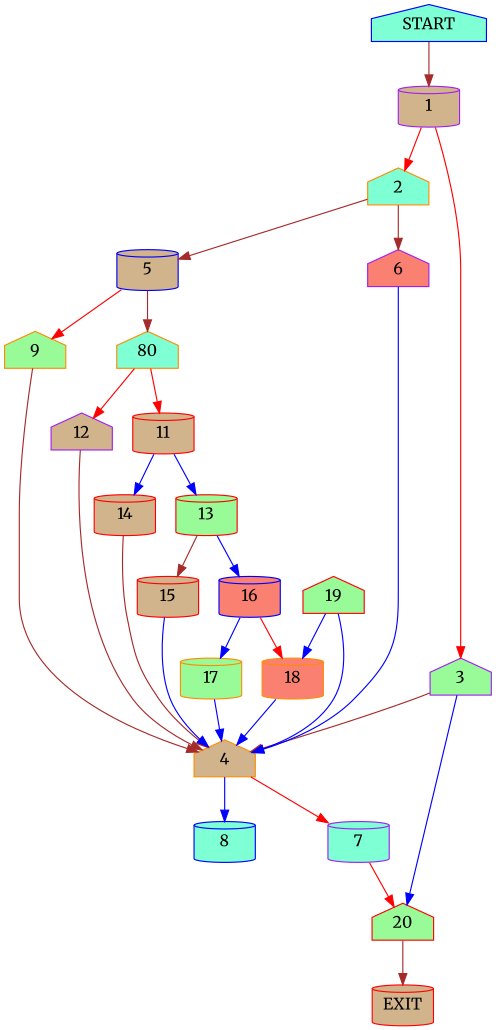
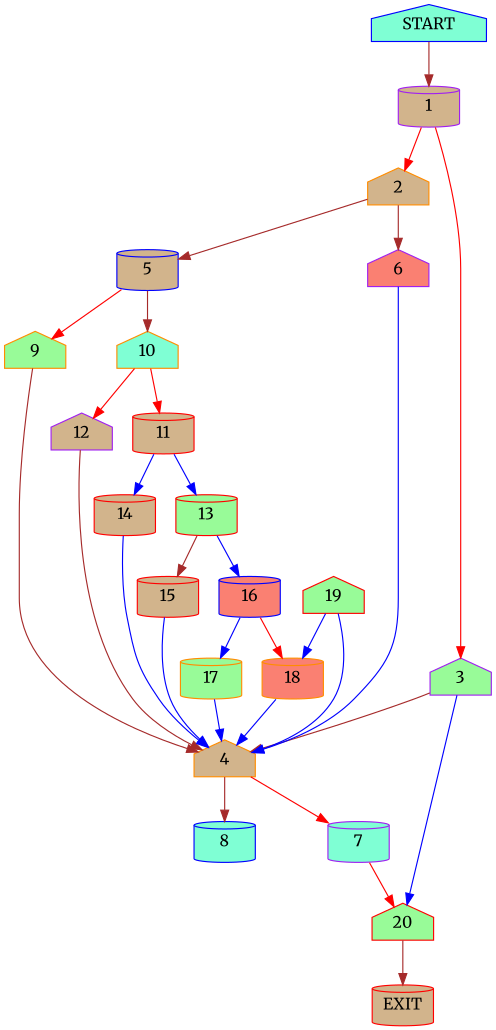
(398, 188) -> (398, 188)
(148, 352) -> (148, 352)
(134, 649) -> (134, 649)
(225, 793) -> (225, 793)
